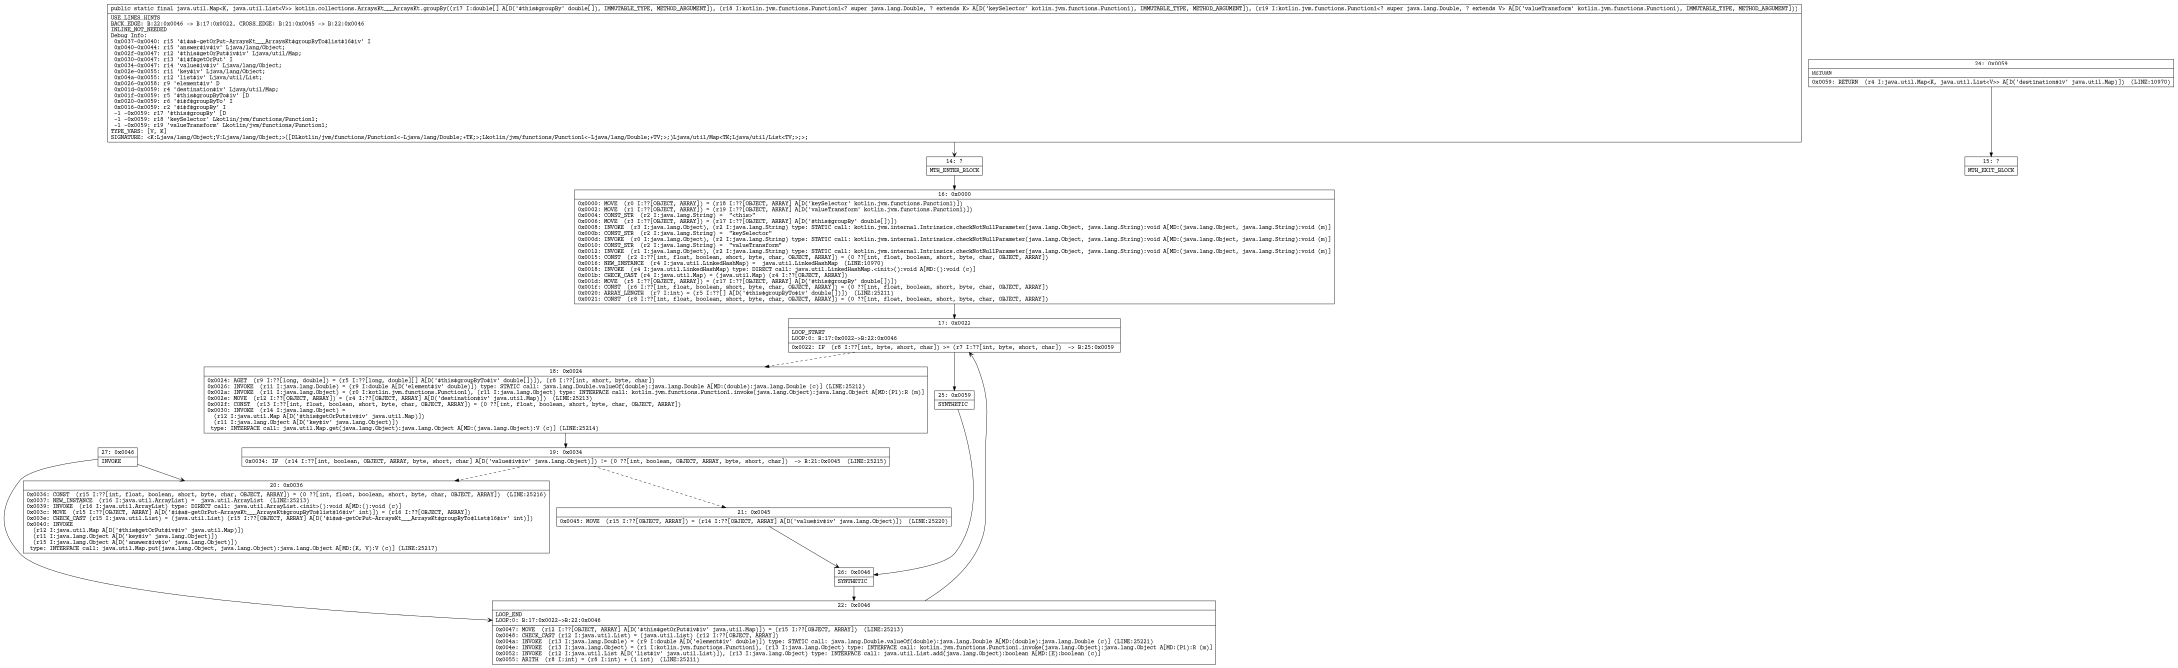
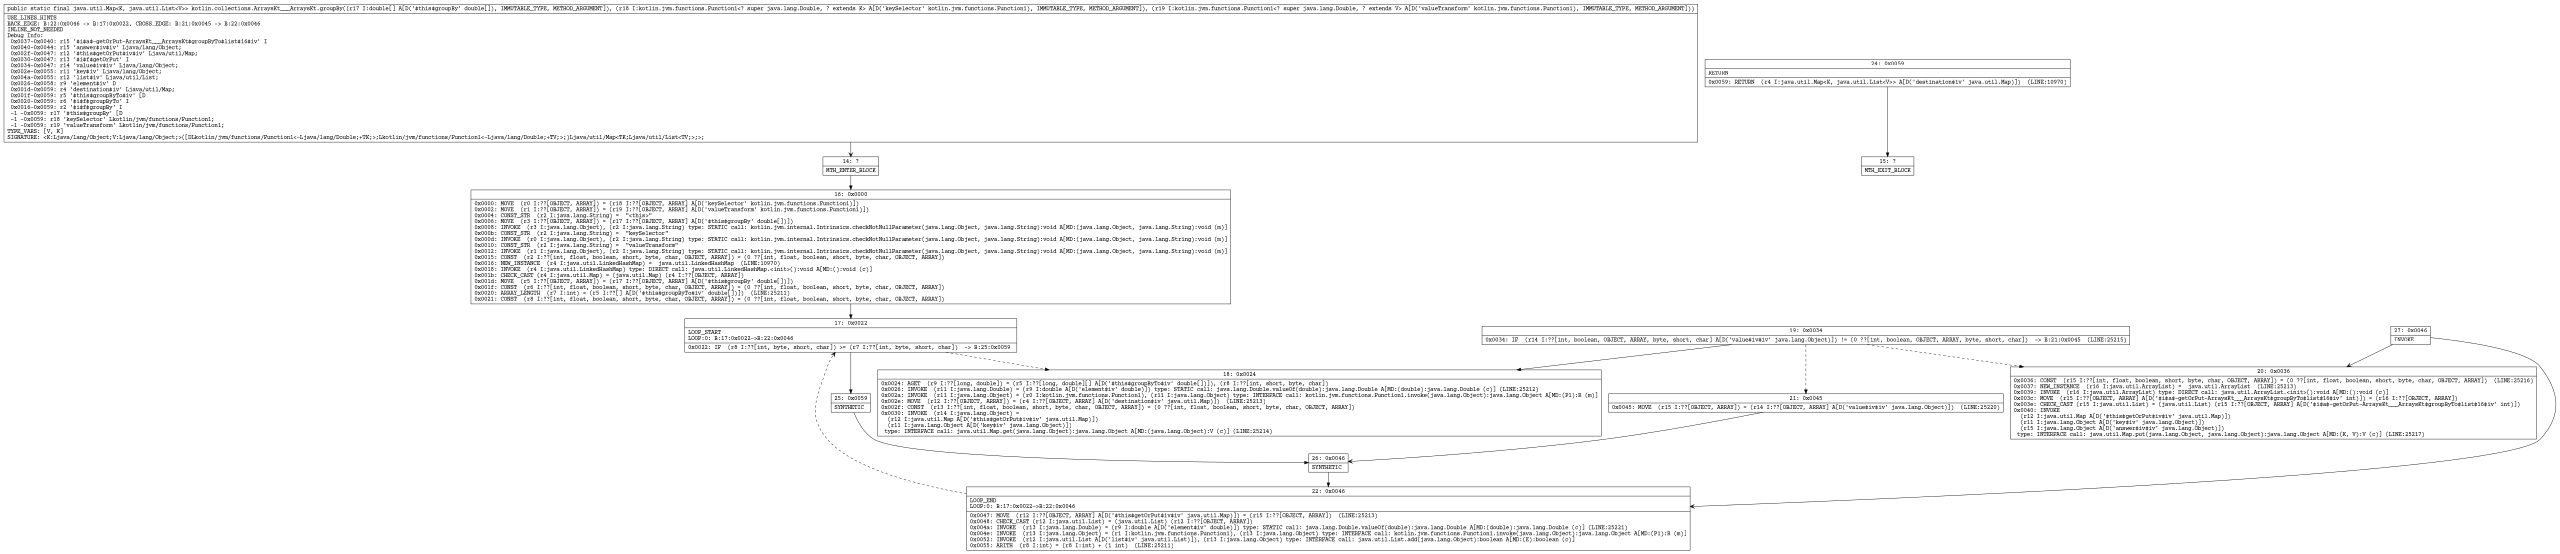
(566, 438) -> (1626, 357)
(986, 489) -> (852, 458)
